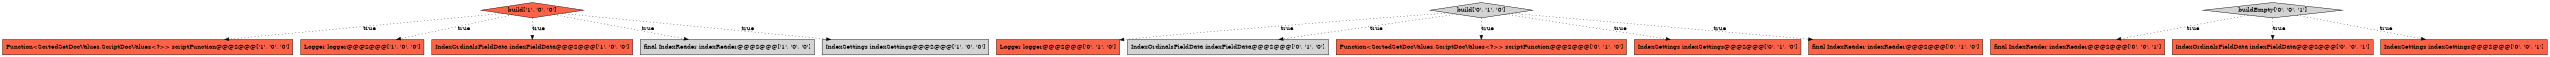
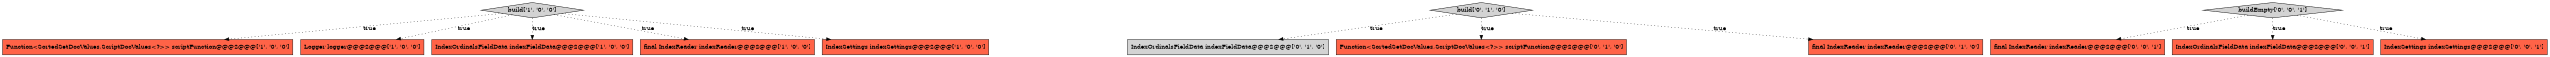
(532, 10) -> (532, 10)
(727, 47) -> (727, 47)
(905, 47) -> (905, 47)
(1058, 47) -> none
(1718, 47) -> none
